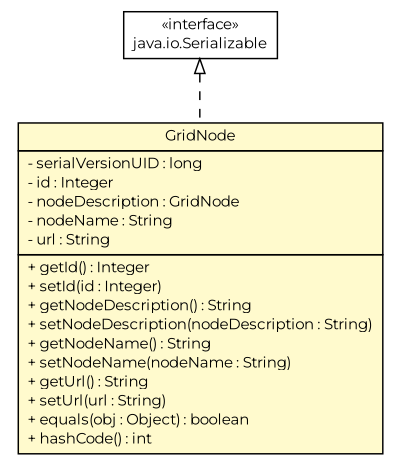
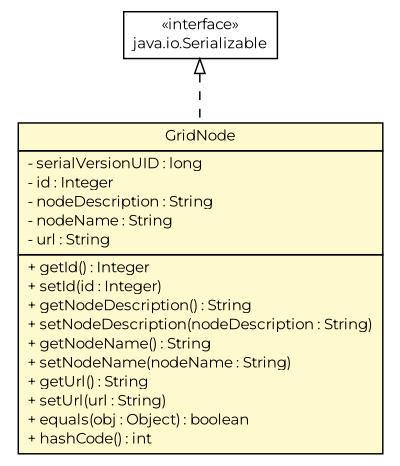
(134, 202) -> (121, 202)
